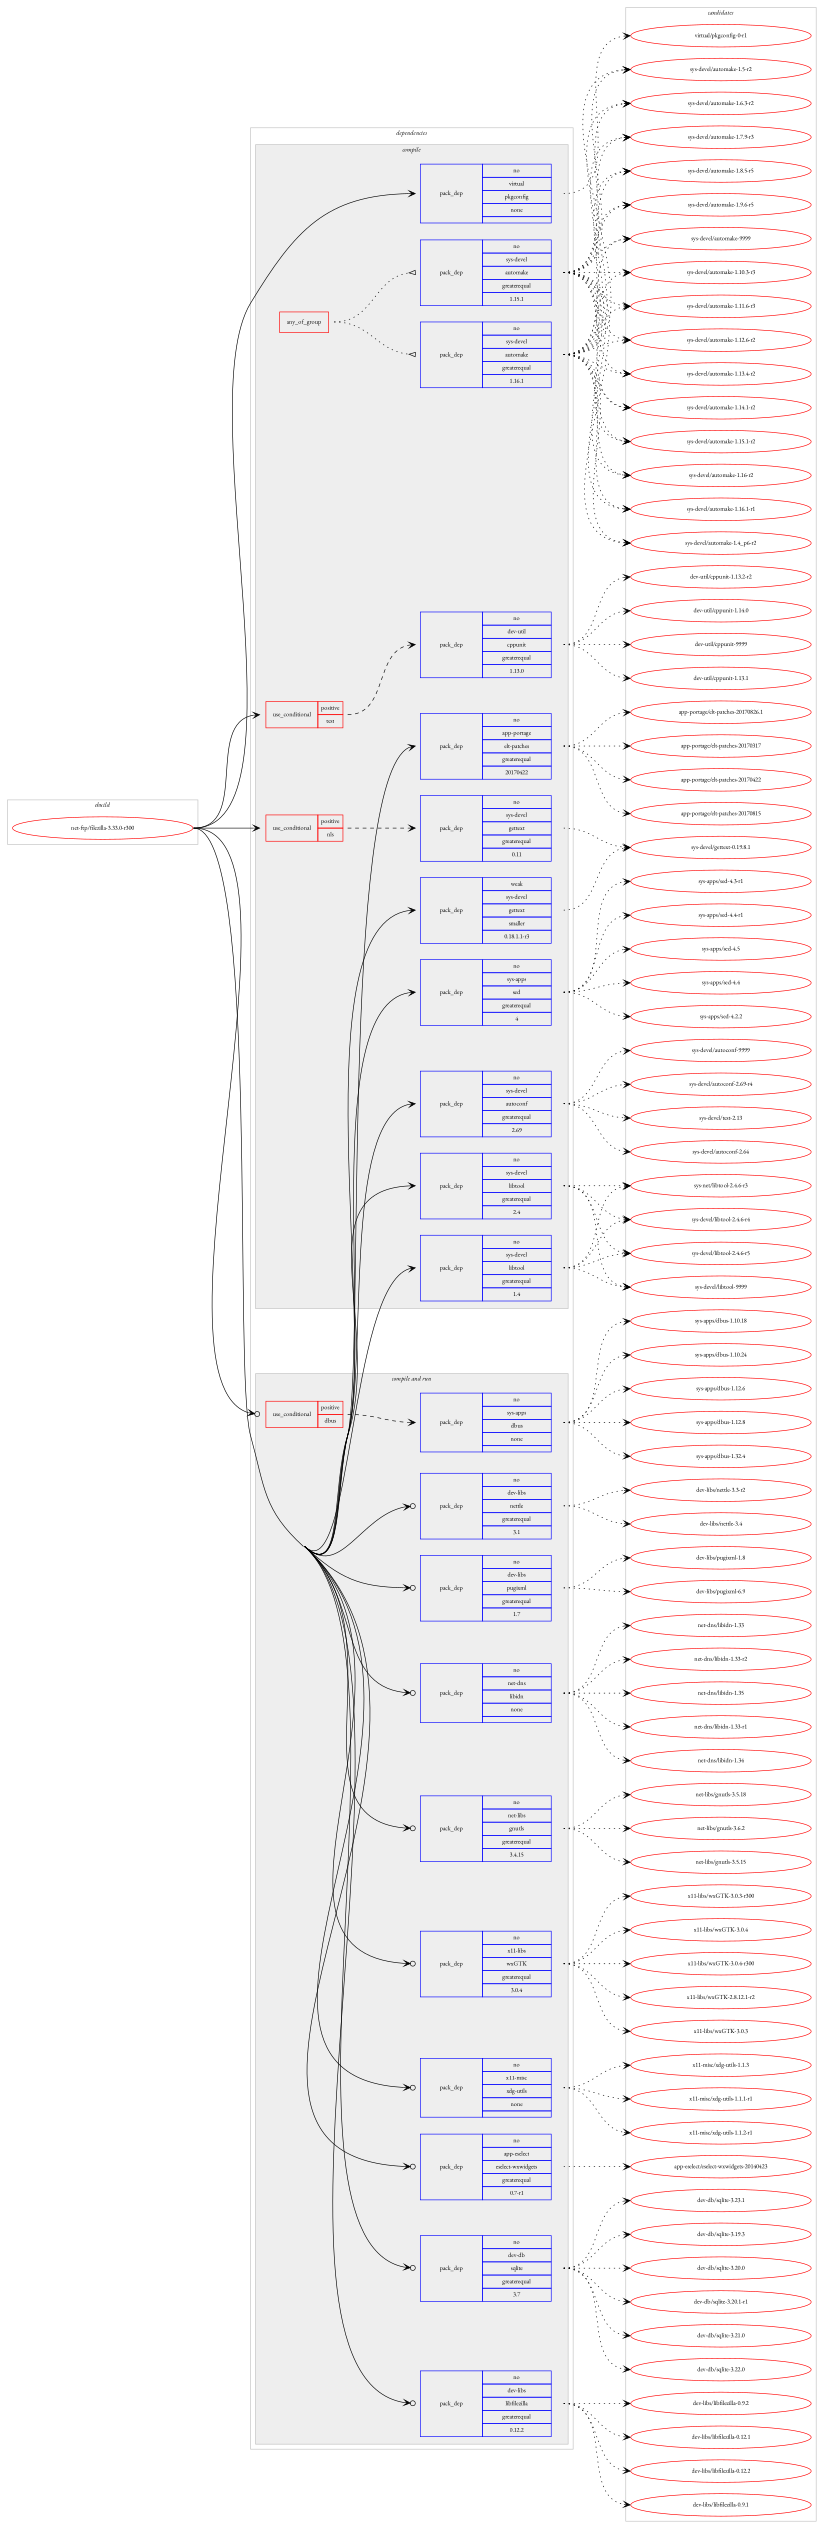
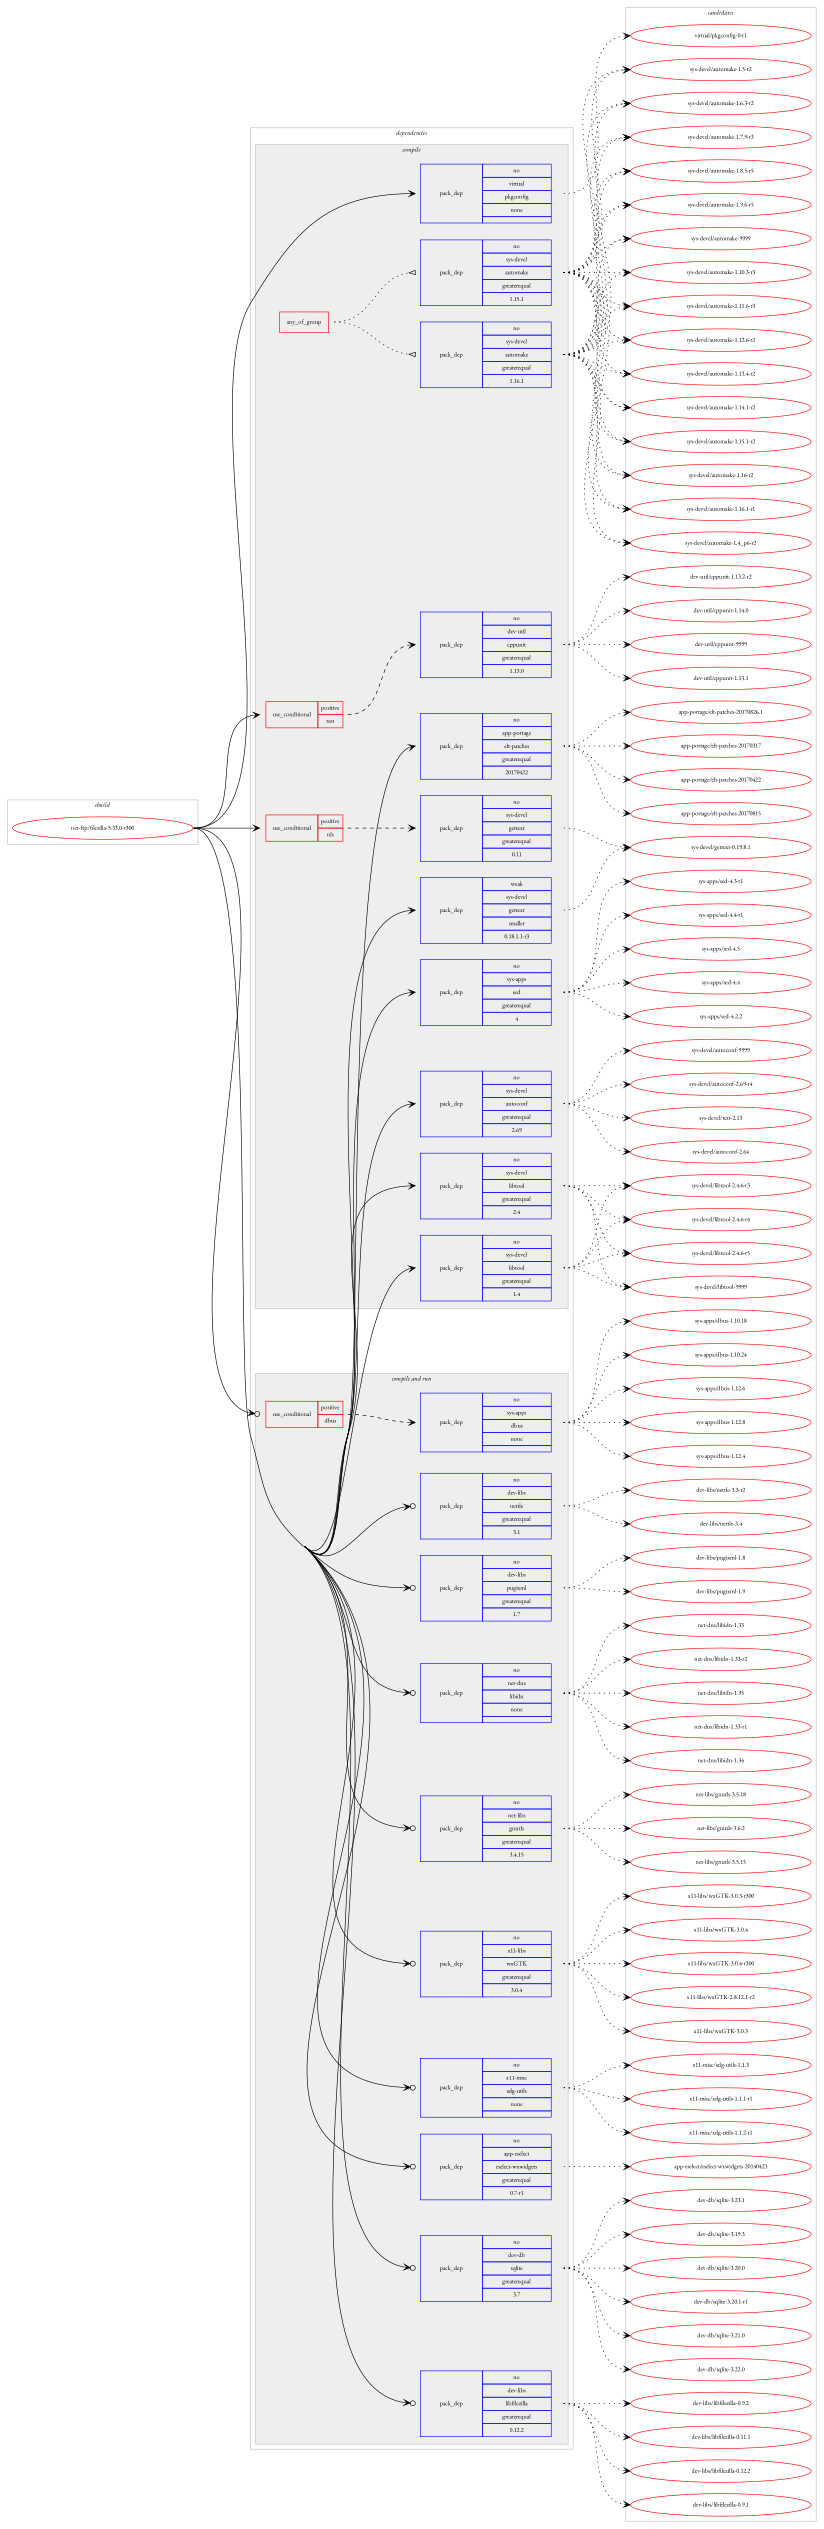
(721, 1186) -> (721, 1186)
(721, 1456) -> (721, 1456)
(721, 1592) -> (721, 1592)
(721, 2437) -> (721, 2437)
